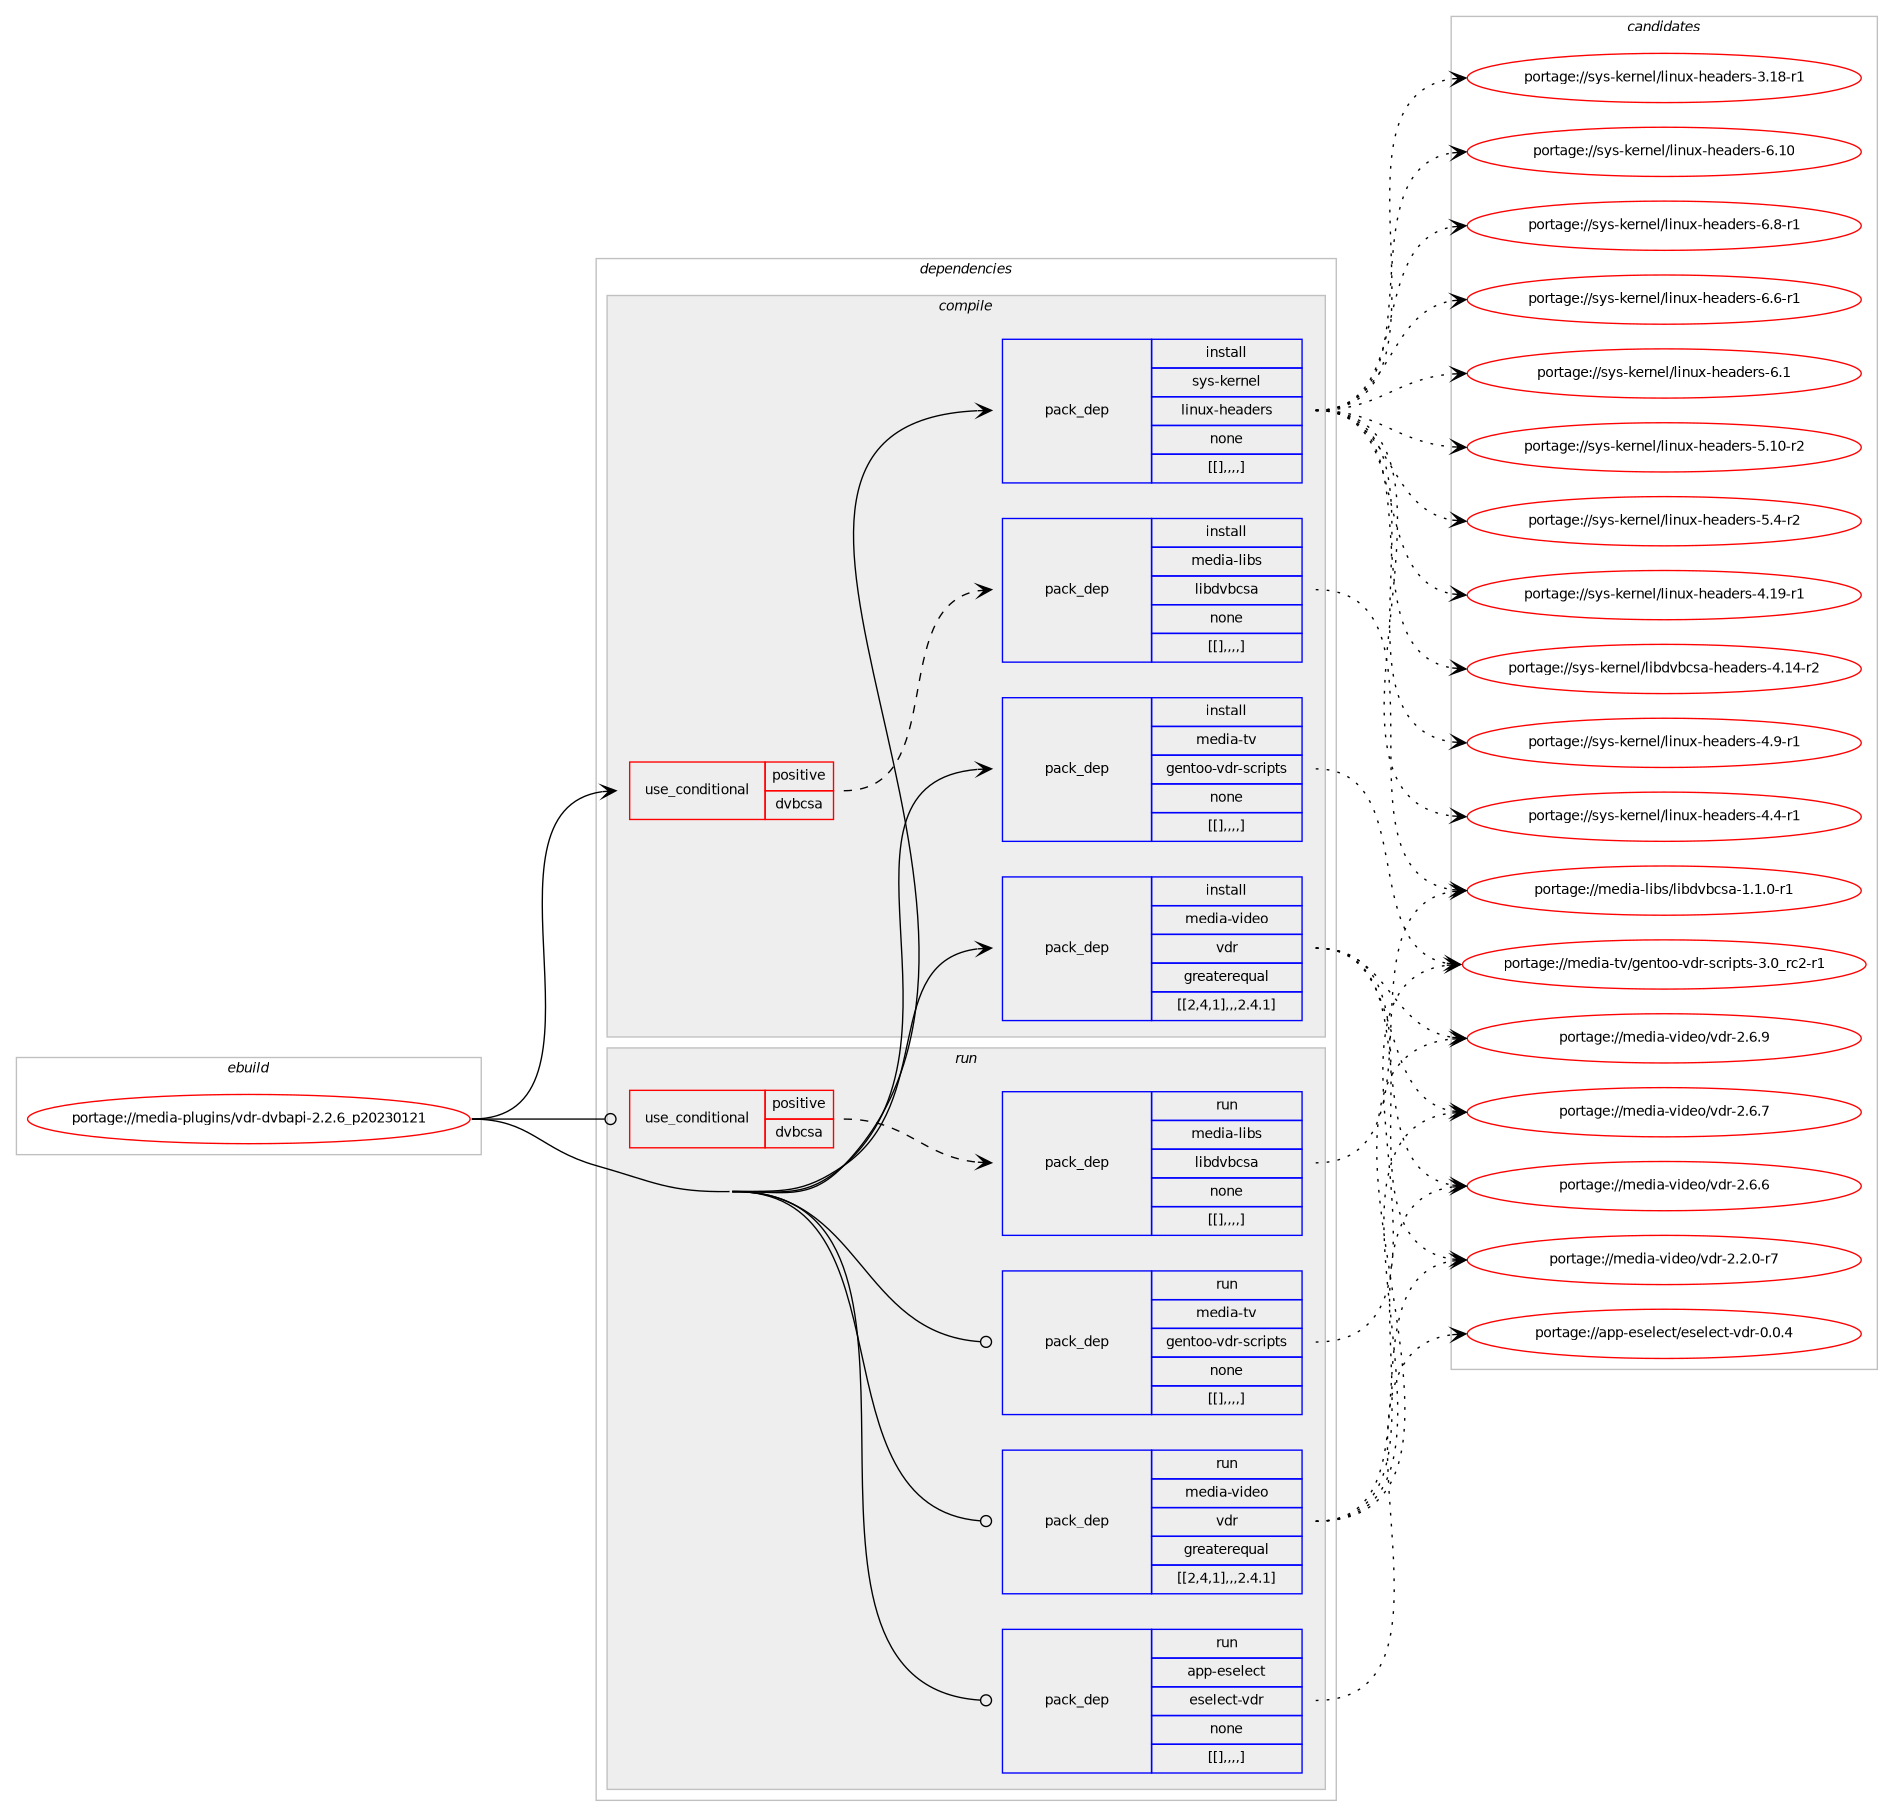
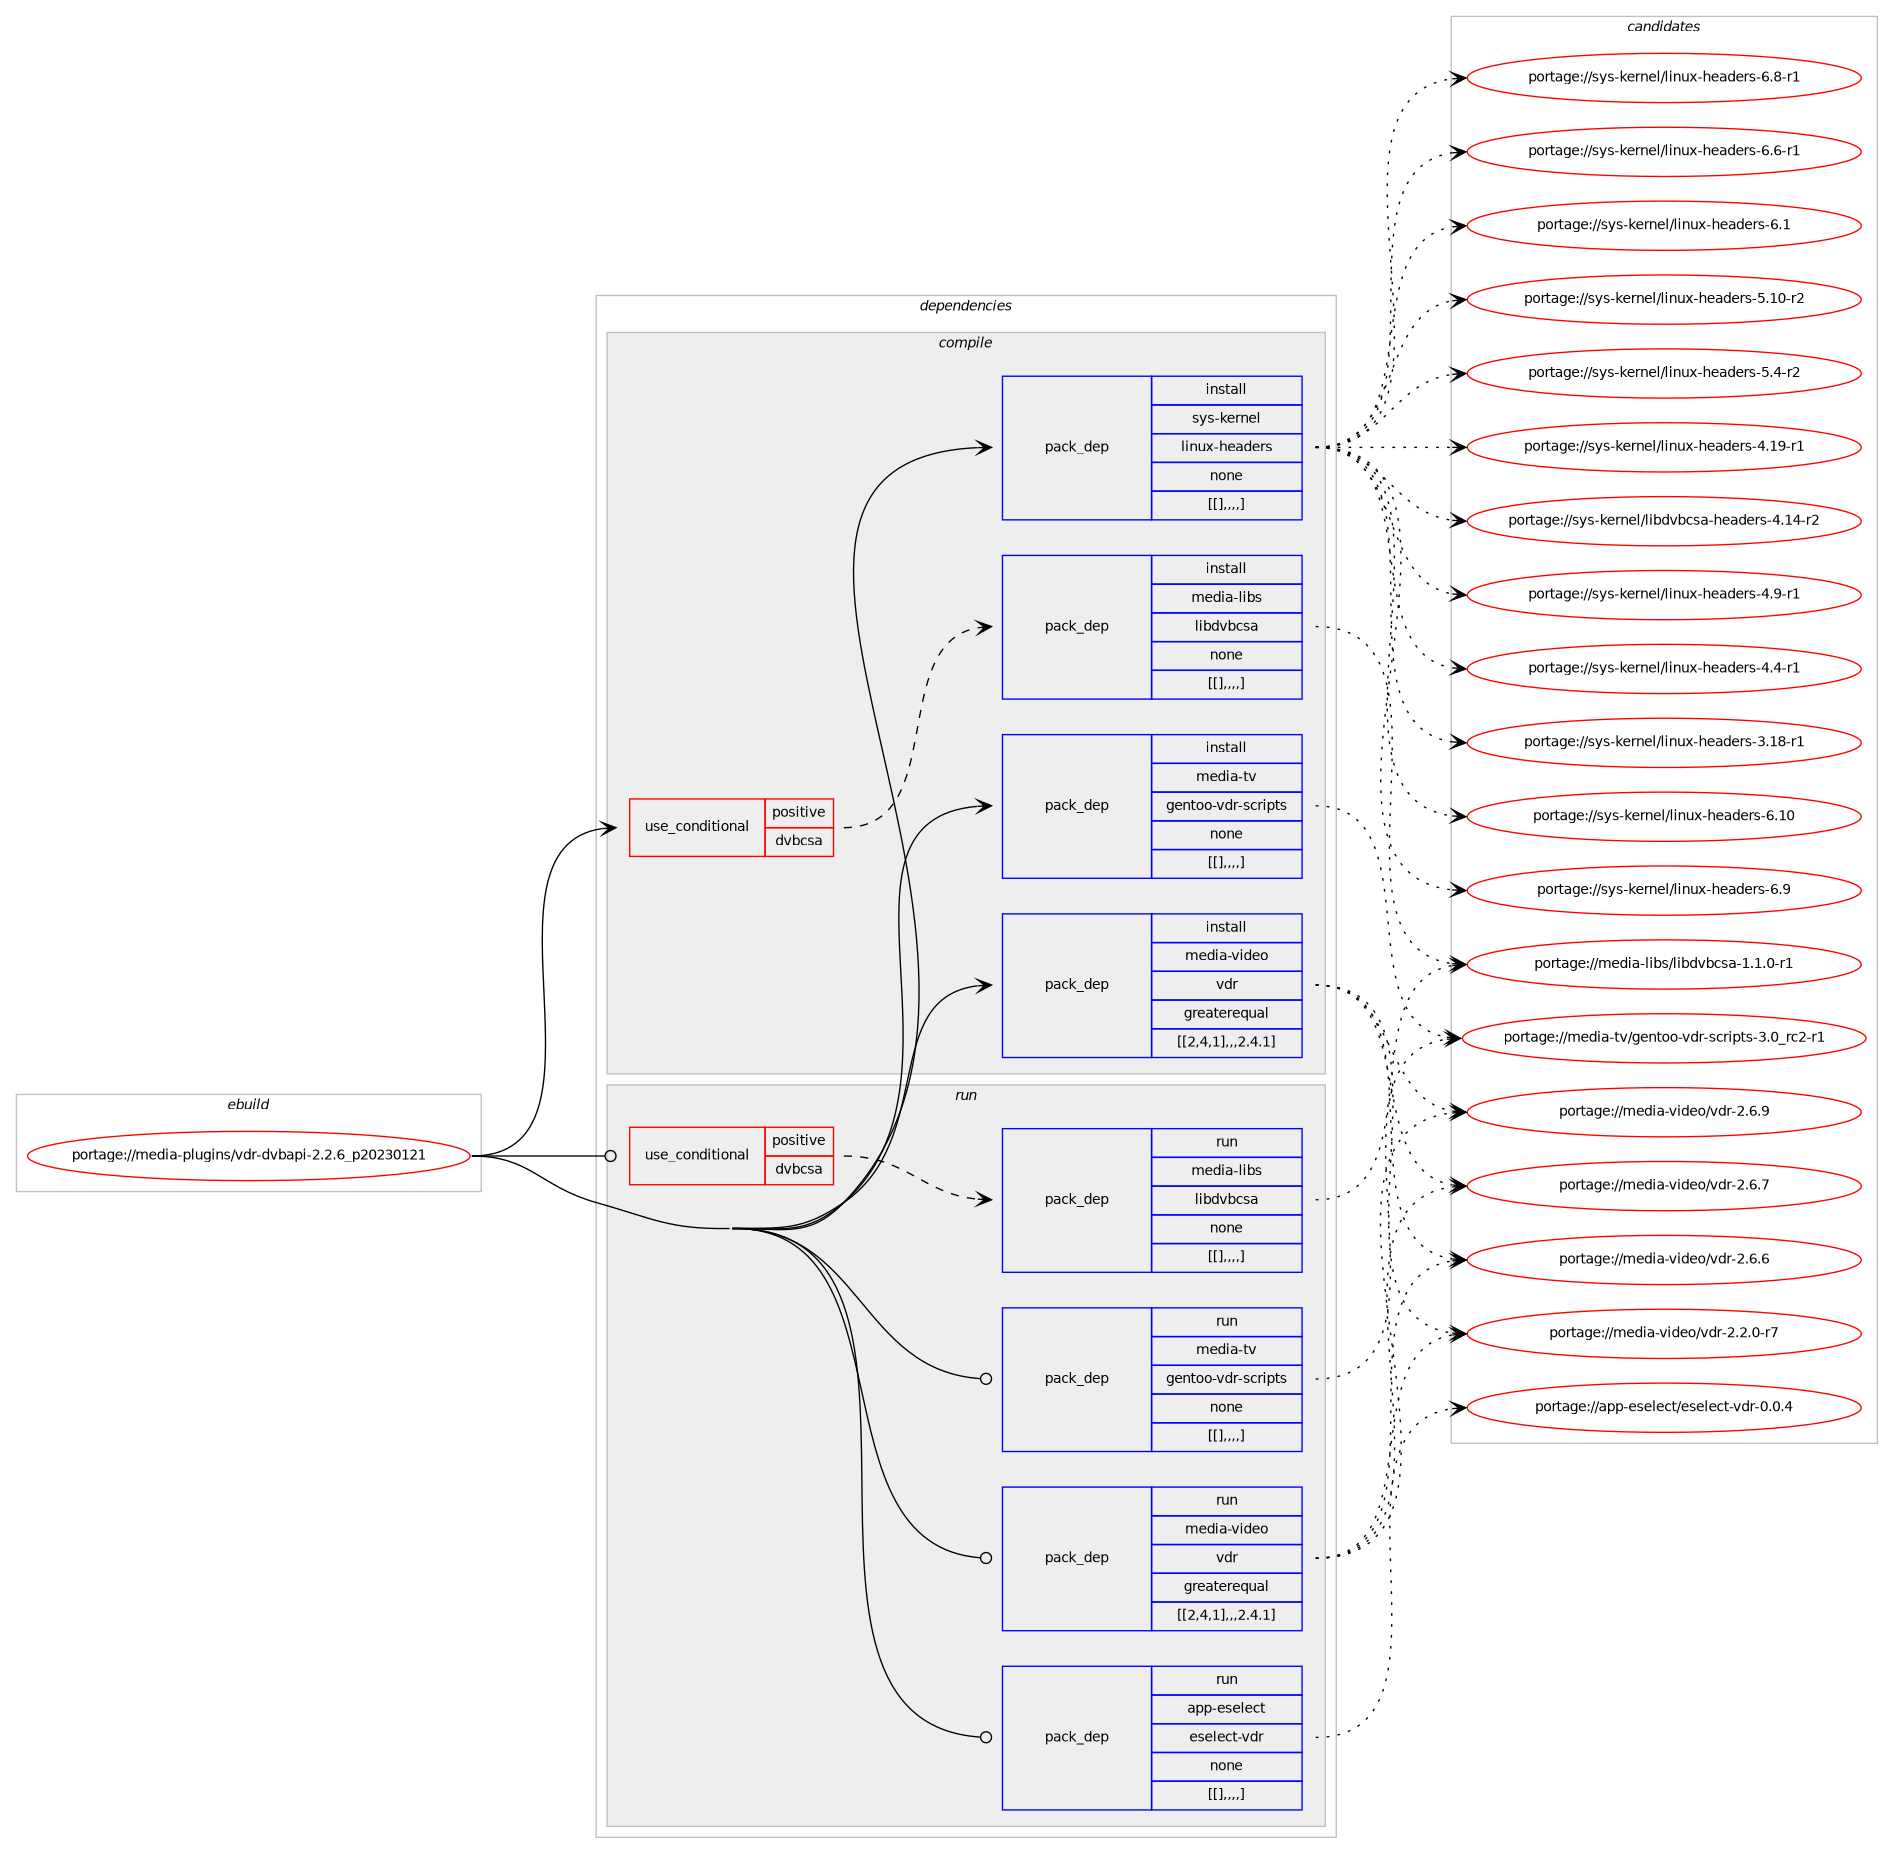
none -> (1664, 891)
